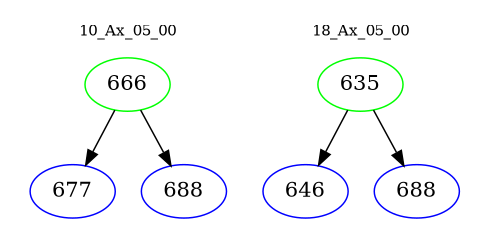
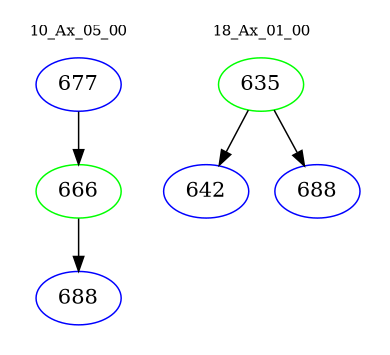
(361, 32) -> (262, 32)
(104, 131) -> (79, 131)
(306, 191) -> (206, 191)
